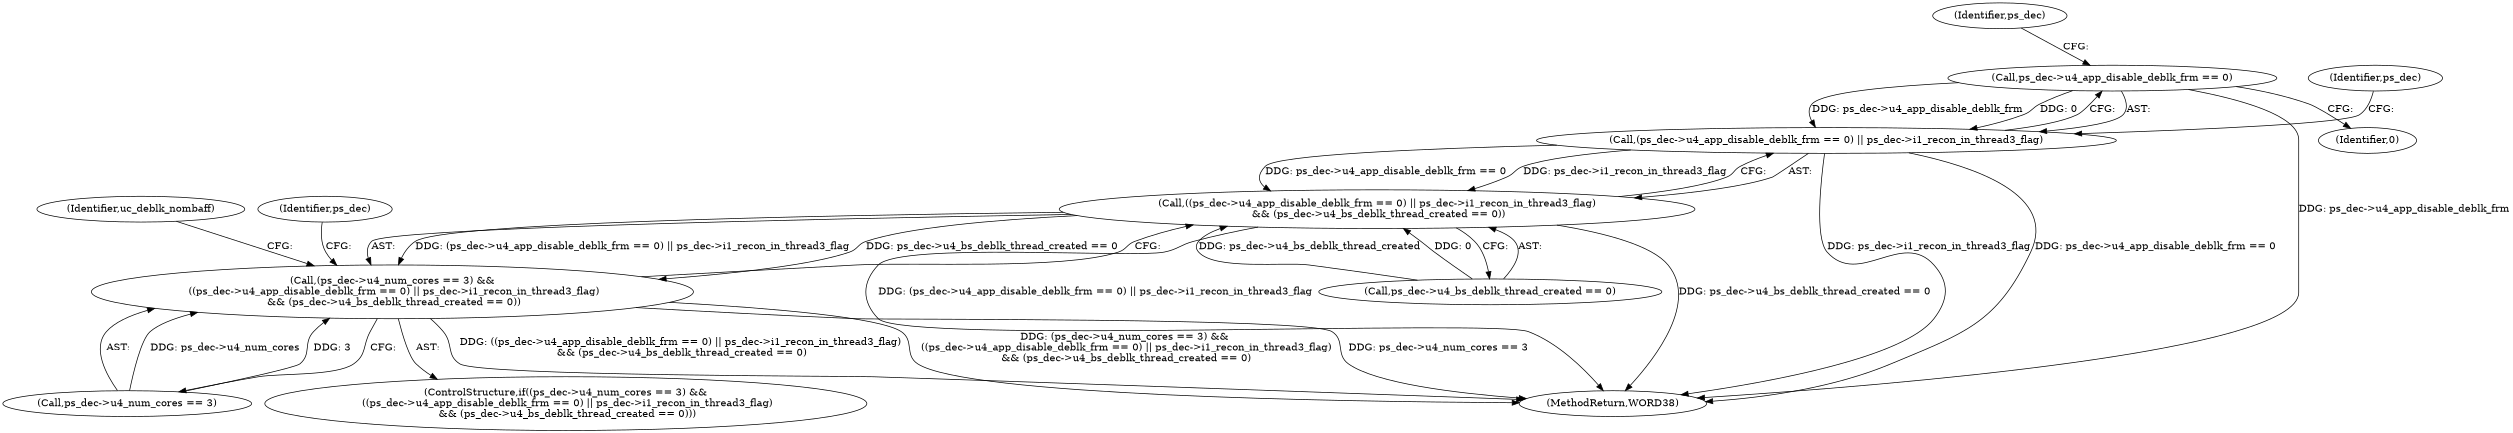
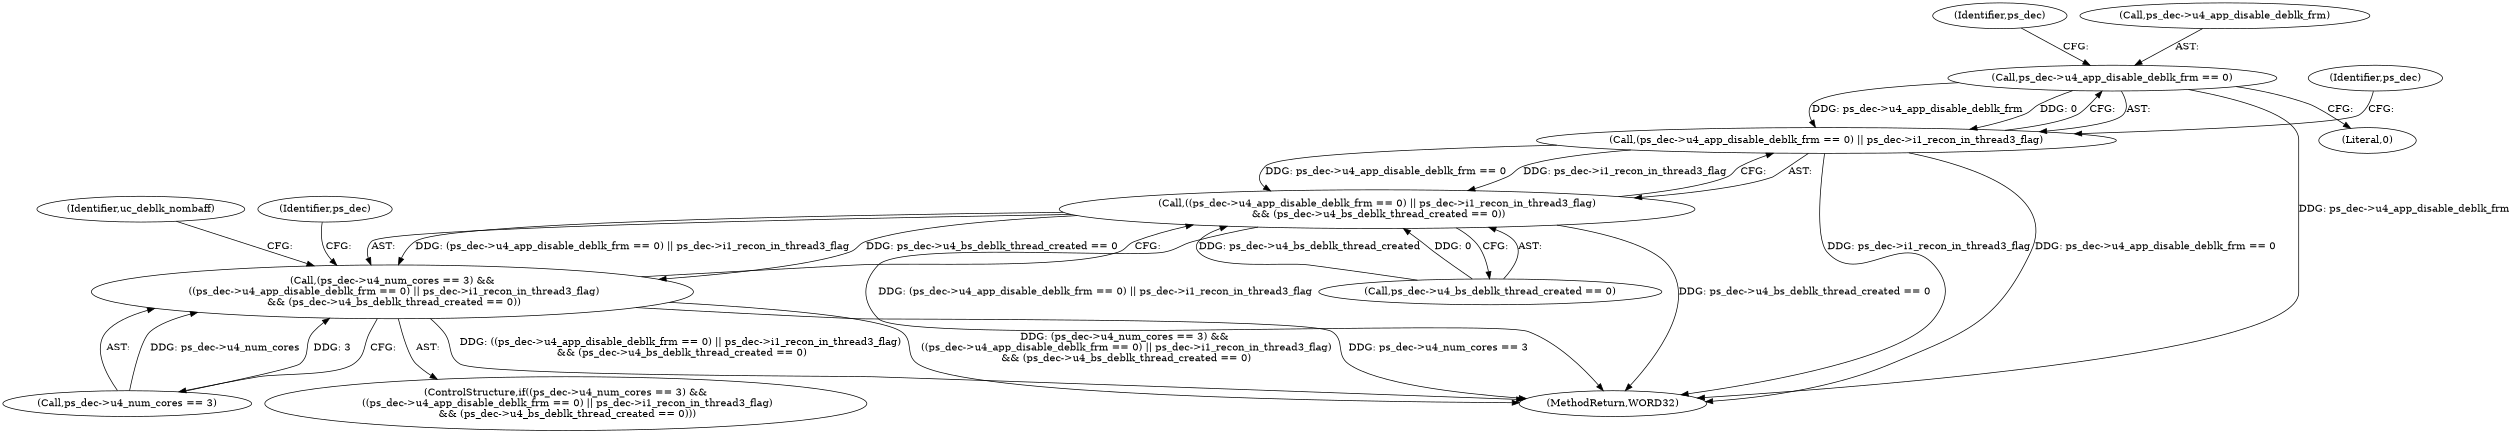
none -> (2225, 16)
(2368, 140) -> (2368, 140)
(1613, 404) -> (1613, 404)
